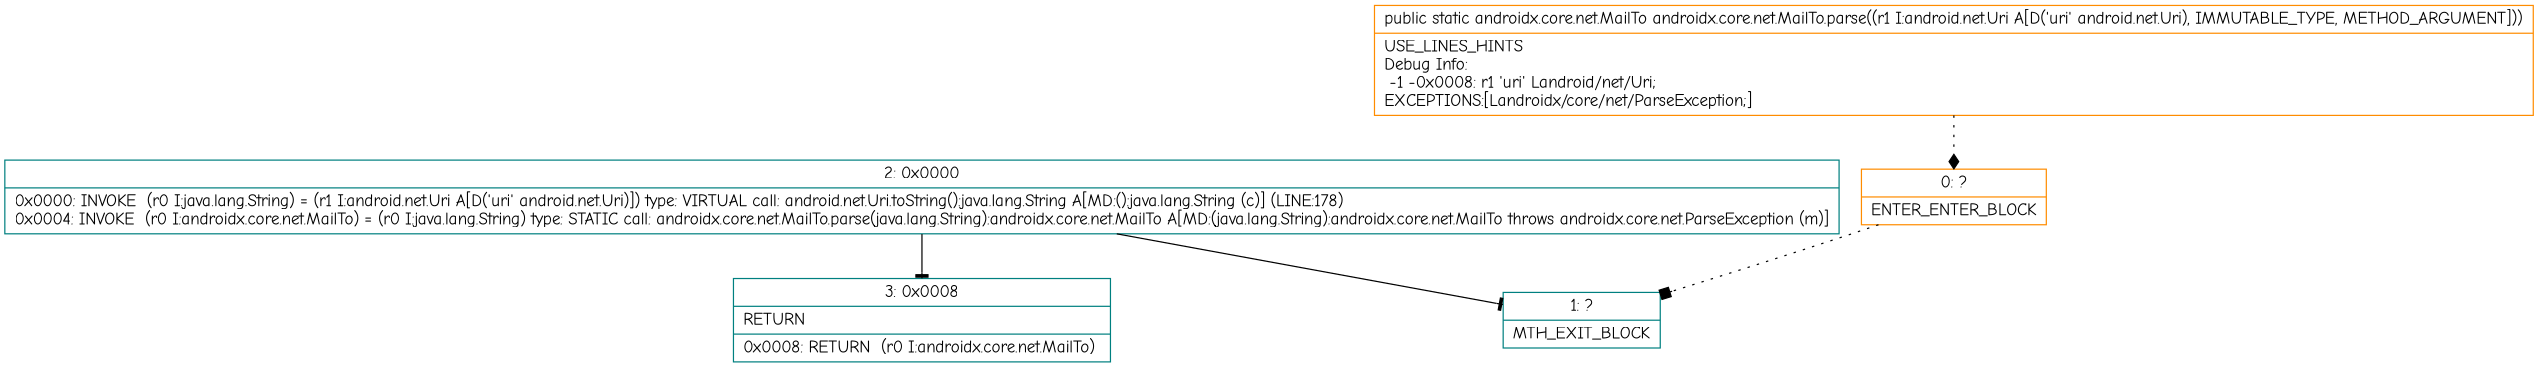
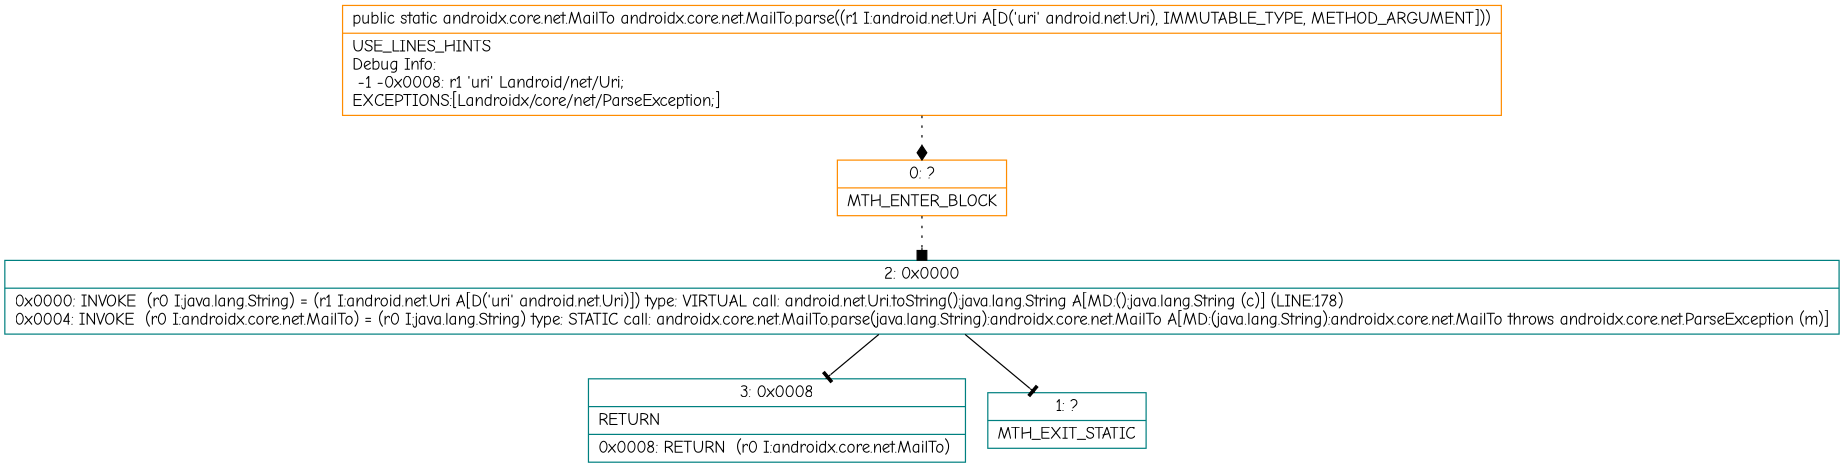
(1954, 210) -> (922, 201)
(1775, 259) -> (922, 232)
(1582, 334) -> (1067, 434)
